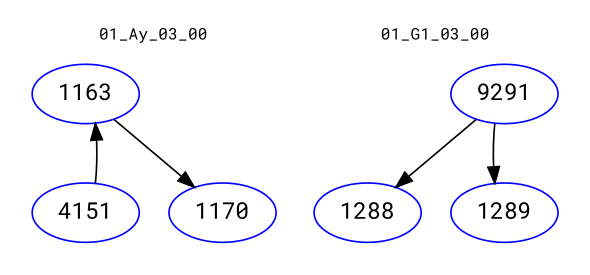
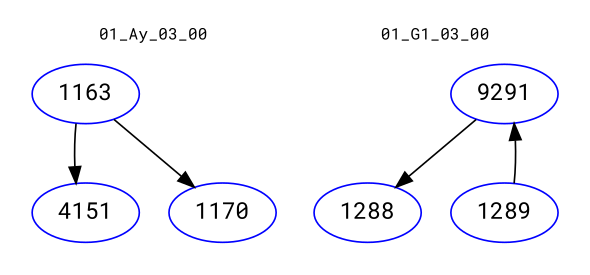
(493, 145) -> (515, 162)
(97, 162) -> (75, 145)
